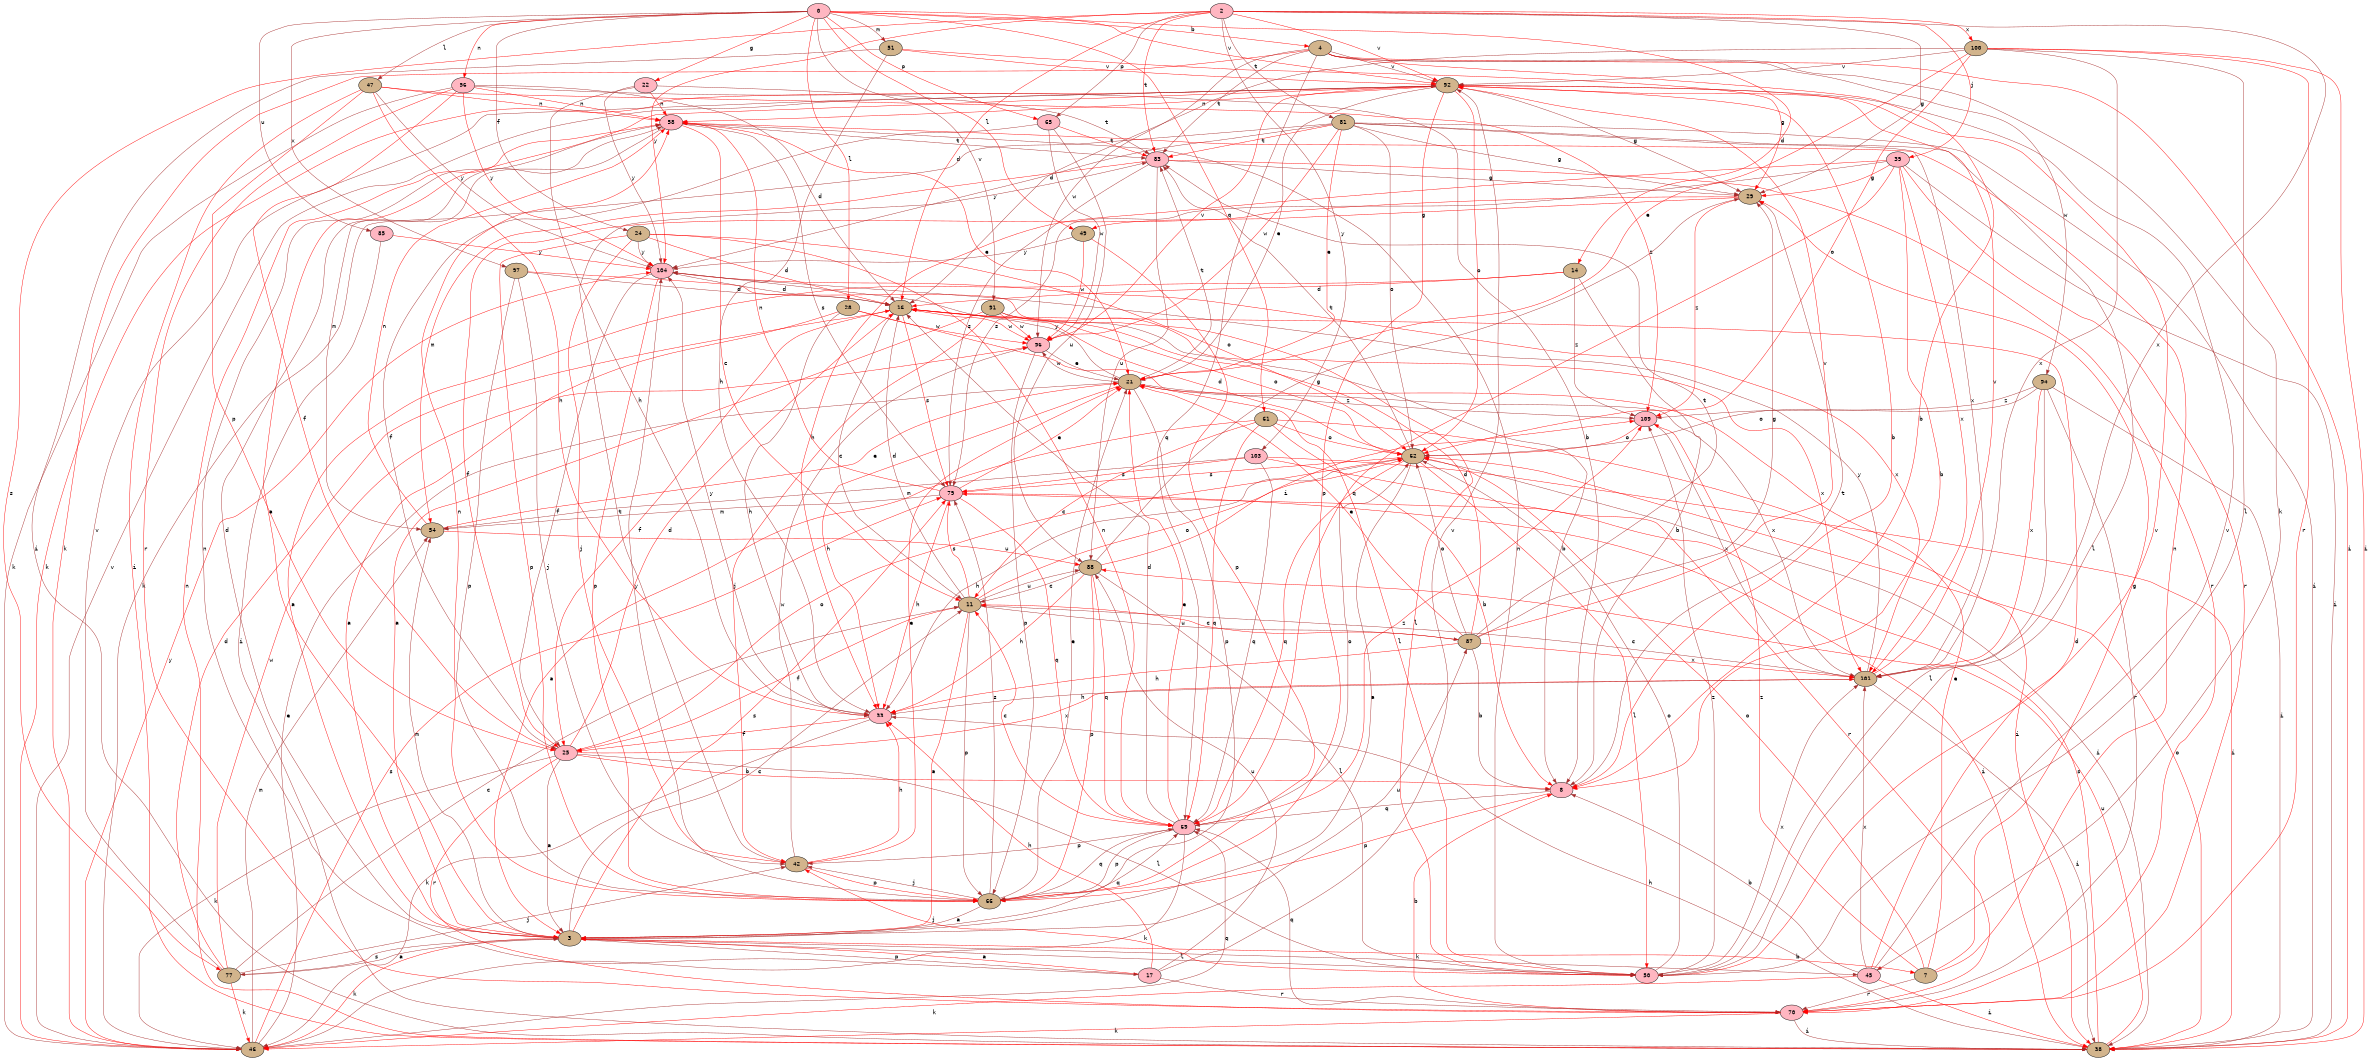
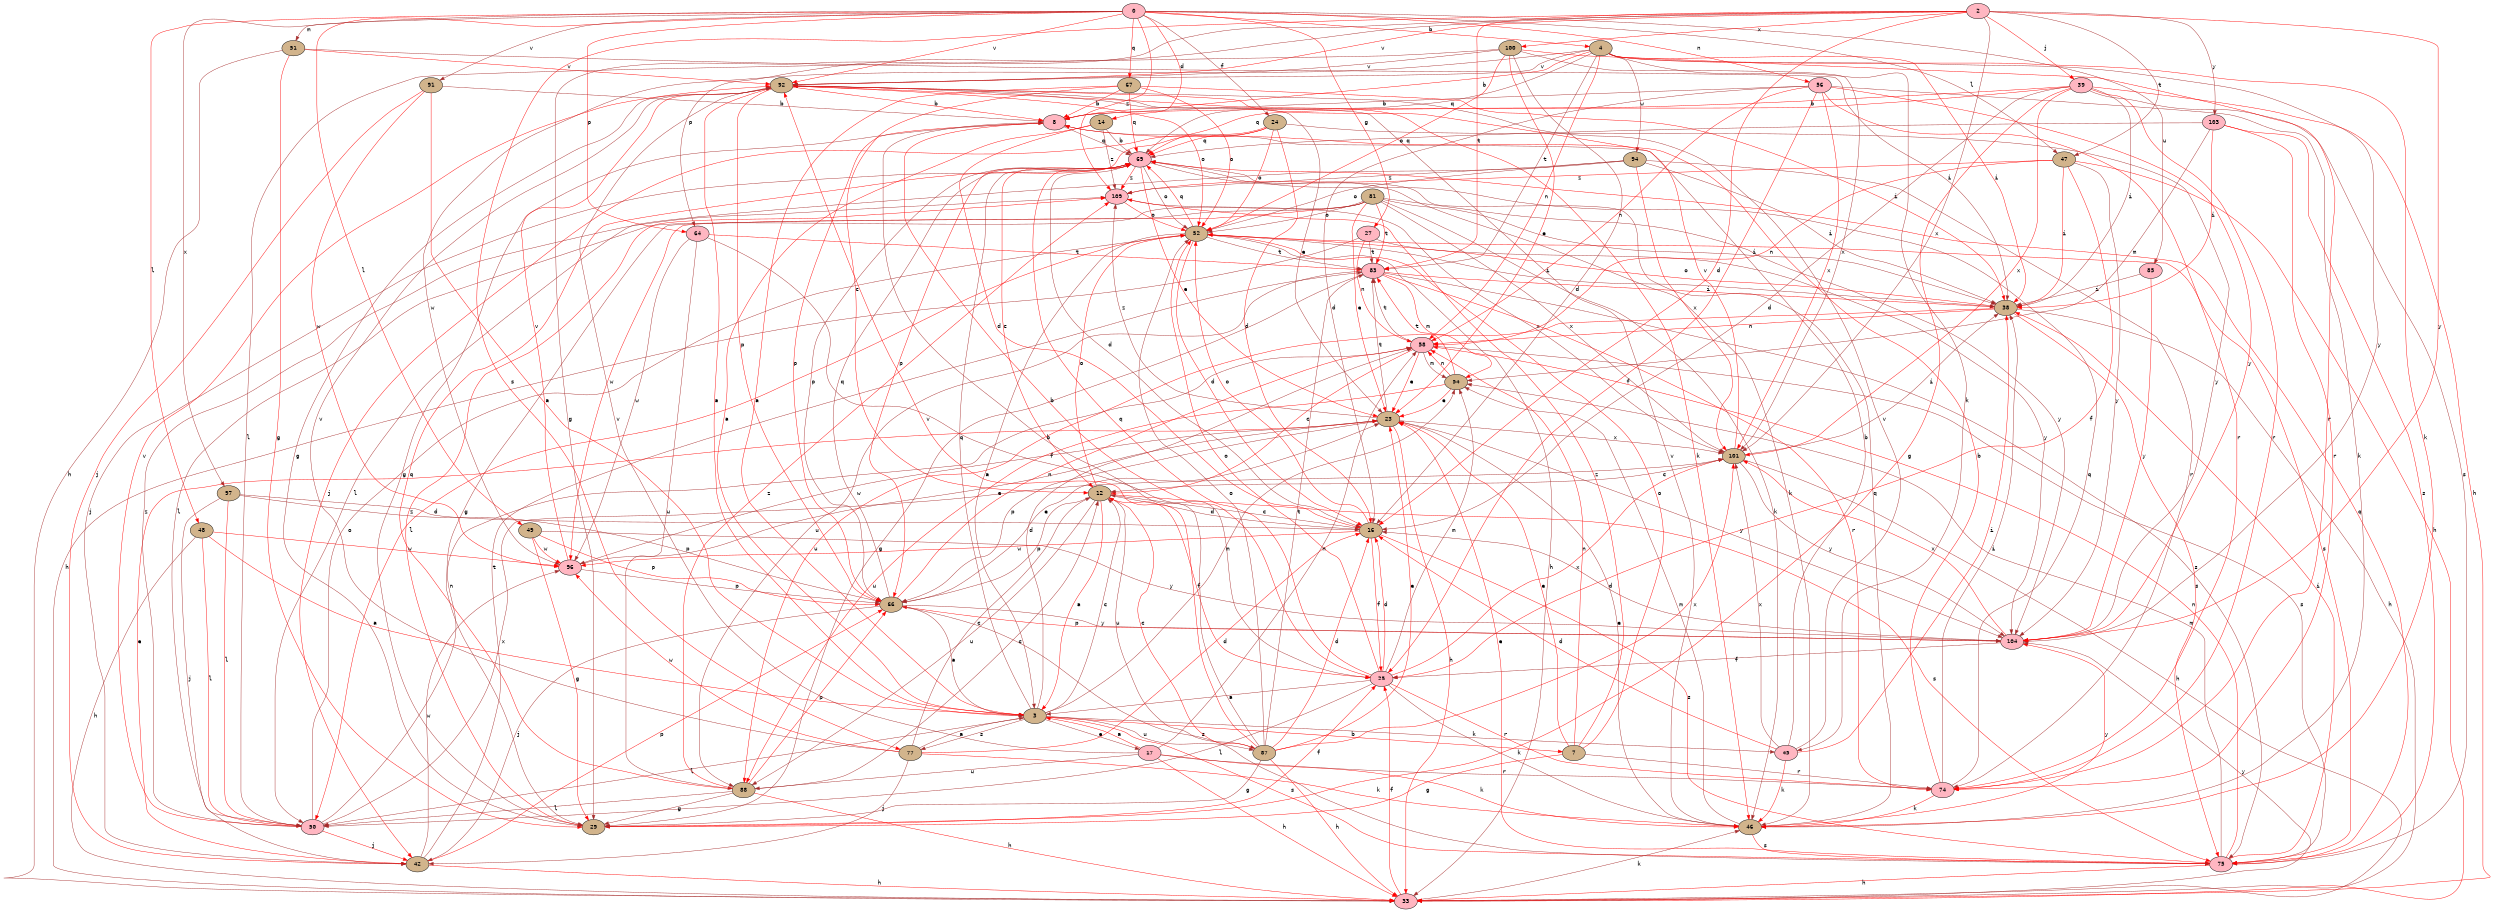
(1259, 74) -> (2132, 56)
(646, 85) -> (1368, 234)
(1136, 105) -> (1539, 201)
none -> (1109, 106)
none -> (2295, 107)
(1049, 122) -> (698, 234)
(1417, 212) -> (573, 675)
(848, 308) -> (202, 530)
none -> (1754, 311)
none -> (1418, 331)
(1524, 366) -> (1822, 277)
(1130, 382) -> (1388, 419)
none -> (1110, 417)
(234, 419) -> (2091, 419)
(1266, 419) -> (1129, 85)
(1413, 456) -> (1196, 234)
(951, 493) -> (2221, 864)
(1286, 493) -> (769, 493)
(1843, 493) -> (404, 475)
(1687, 496) -> (1116, 141)
(2363, 504) -> (1702, 292)
(1104, 530) -> (1205, 141)
none -> (1441, 542)
(970, 605) -> (1100, 493)
(1079, 846) -> (91, 512)
(897, 957) -> (1101, 734)
(400, 962) -> (1449, 787)
(1792, 1013) -> (1943, 790)
